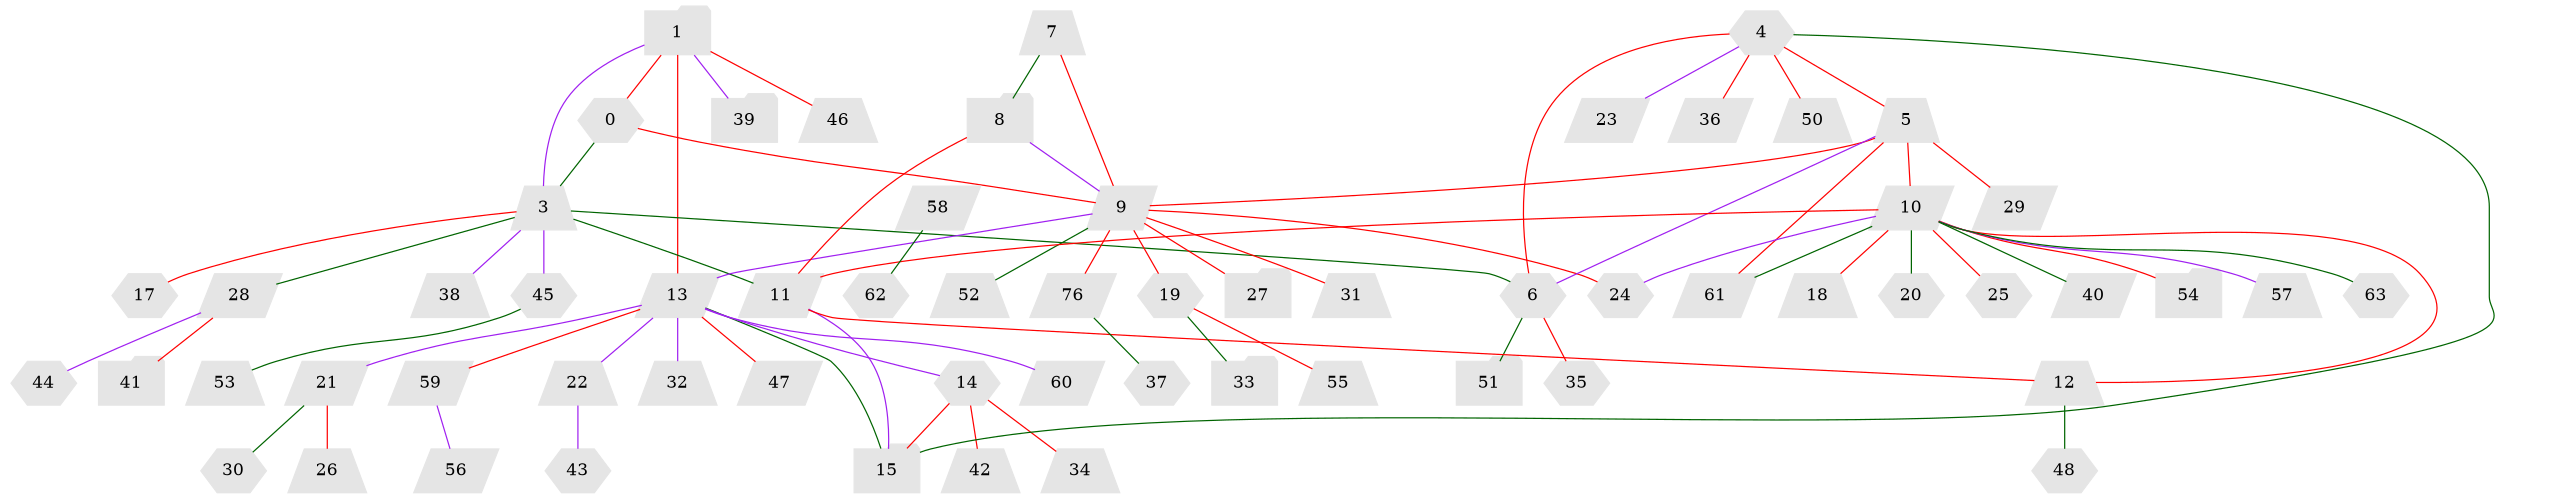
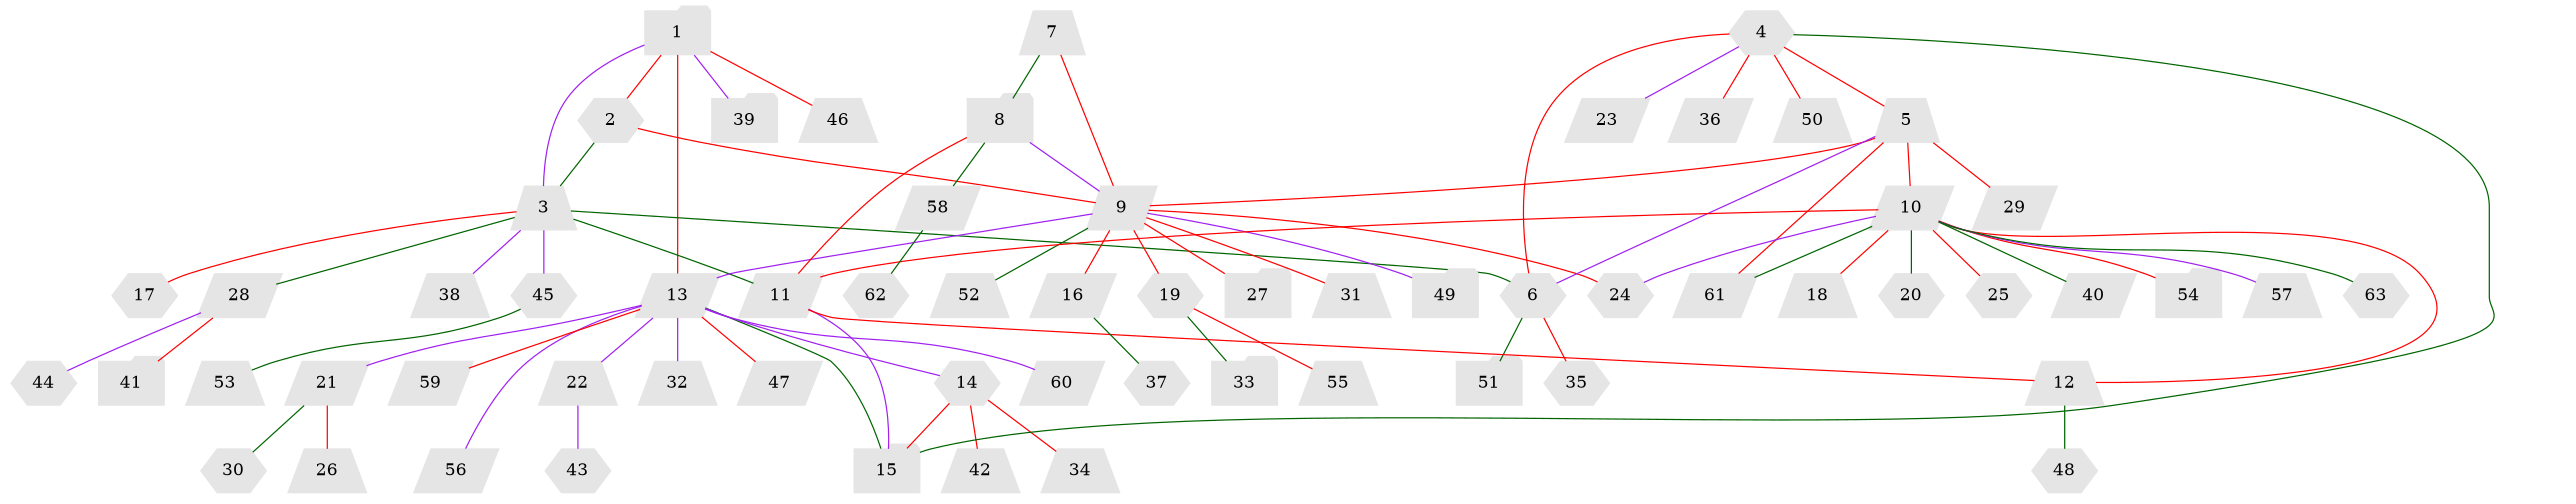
(611, 120) -> (611, 120)
none -> (969, 164)
(1073, 296) -> (1073, 296)
none -> (1445, 296)
(444, 427) -> (536, 356)
